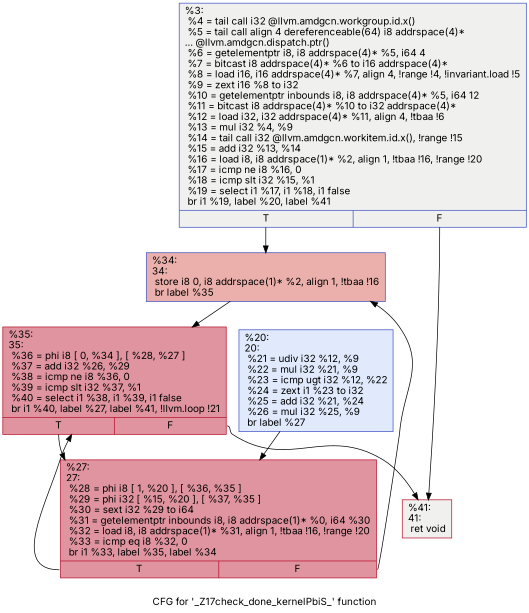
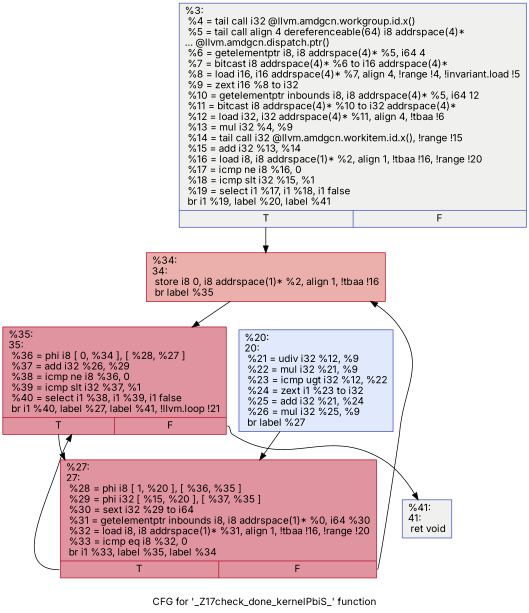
(266, 277) -> (266, 277)
(436, 360) -> none
(427, 519) -> (427, 519)
